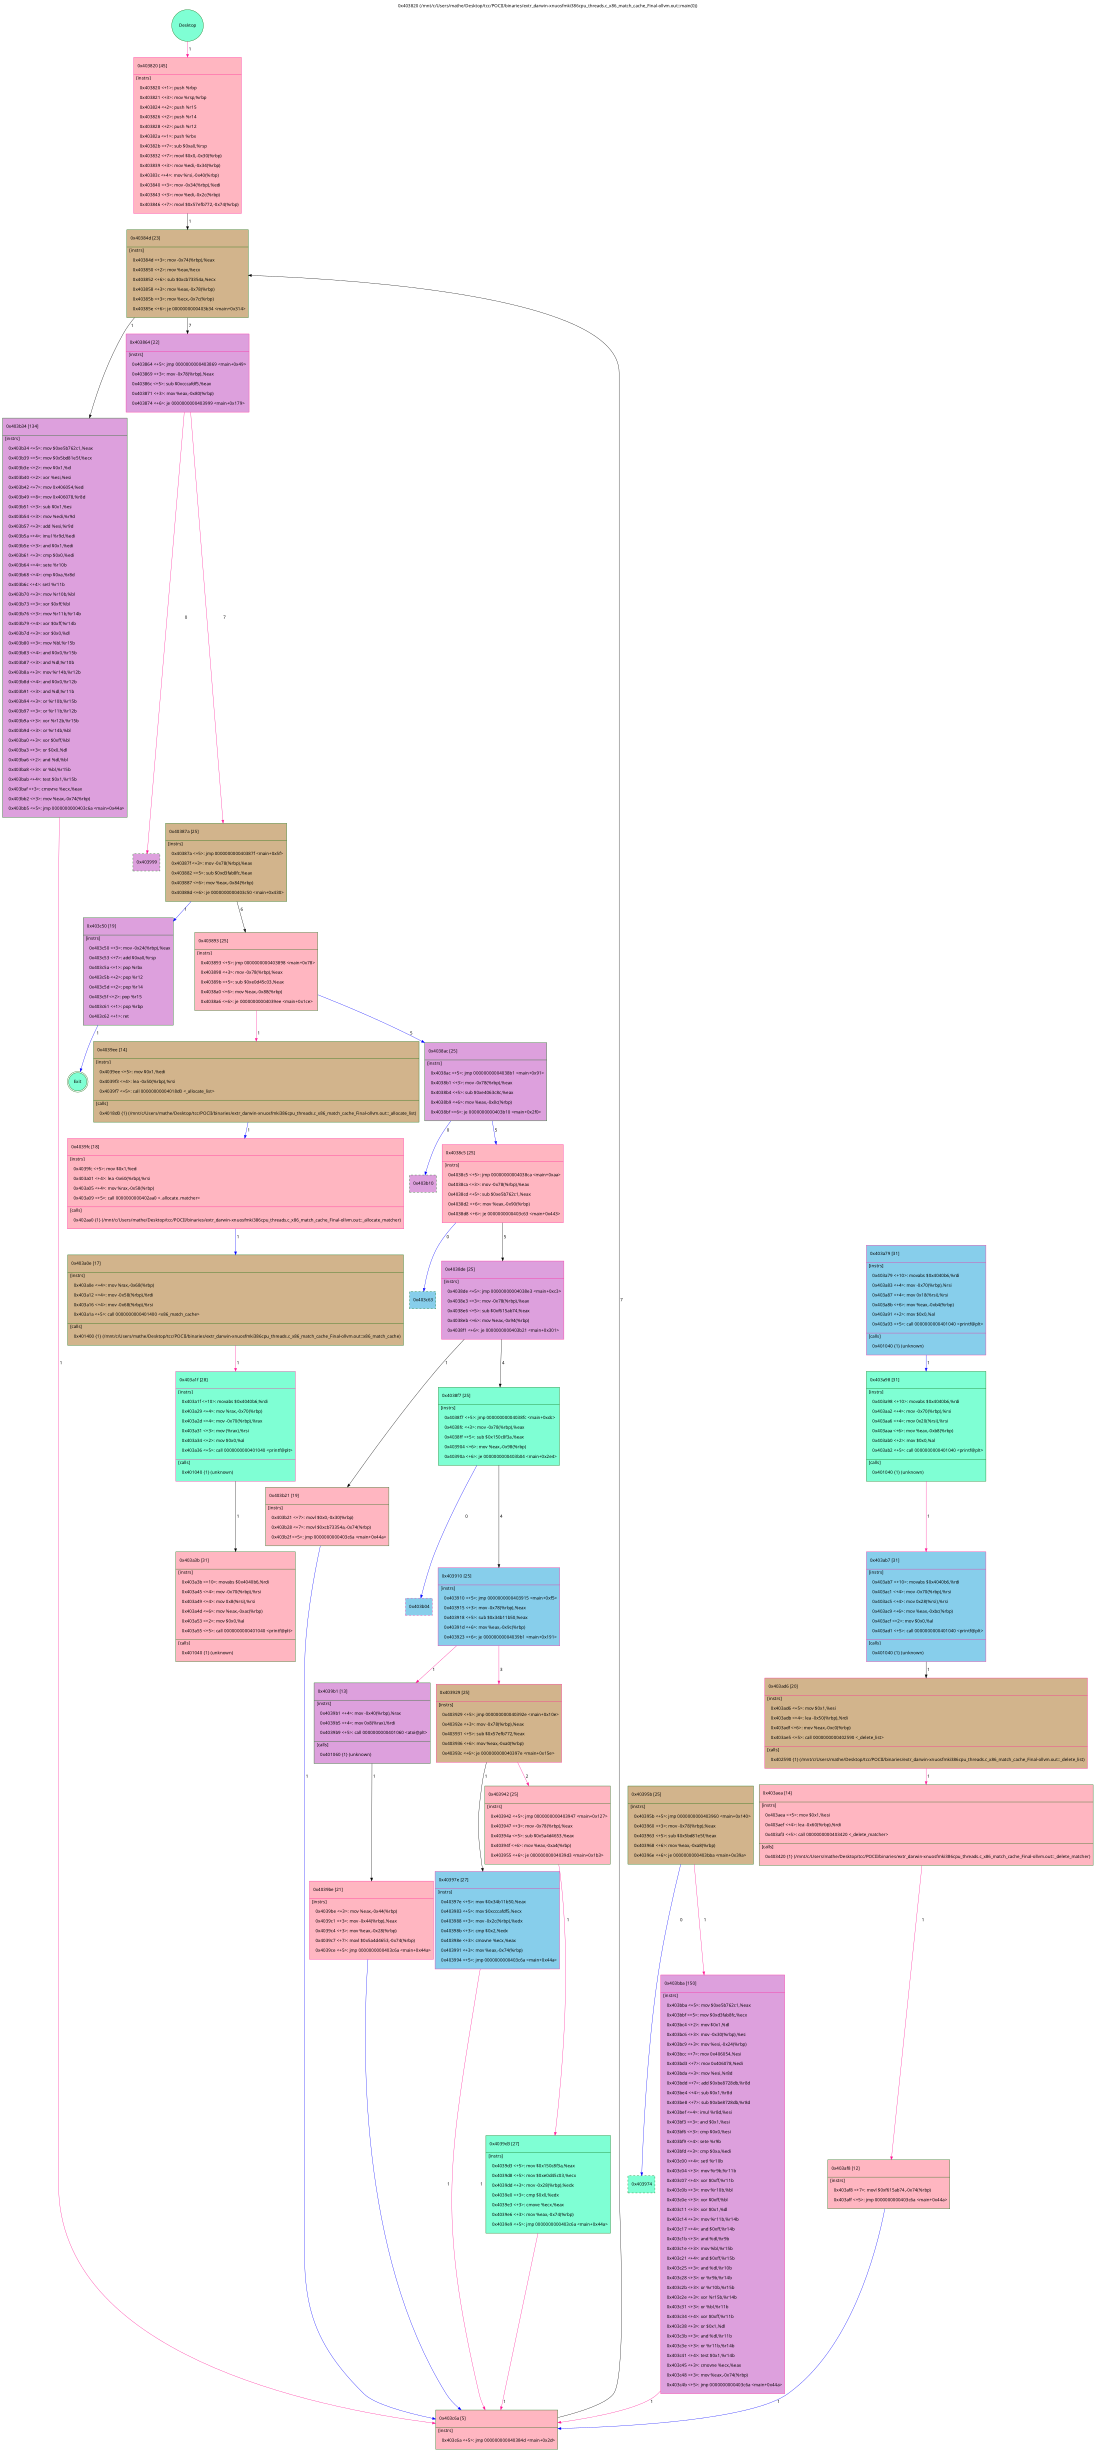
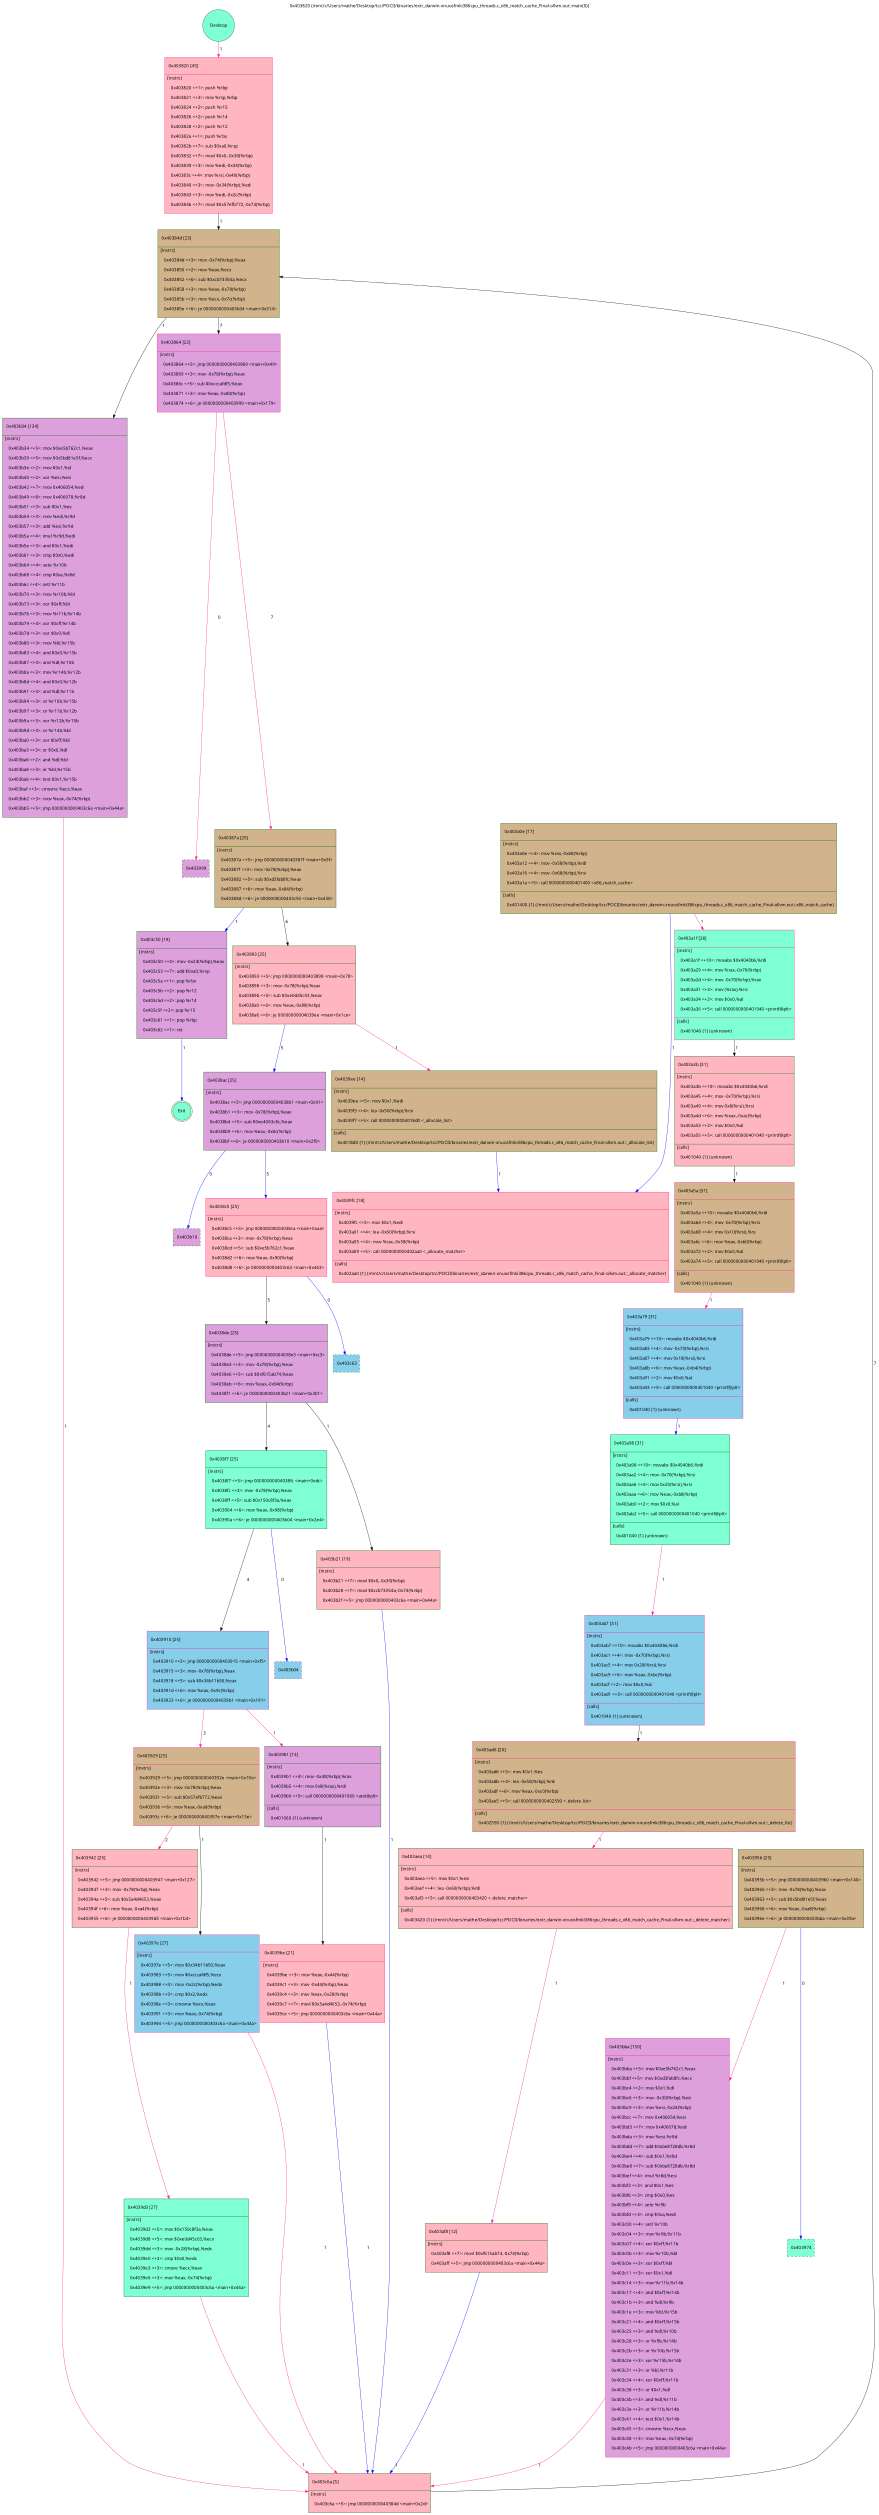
none -> (734, 1237)
(236, 1240) -> (671, 1057)
(503, 1300) -> (266, 1364)
